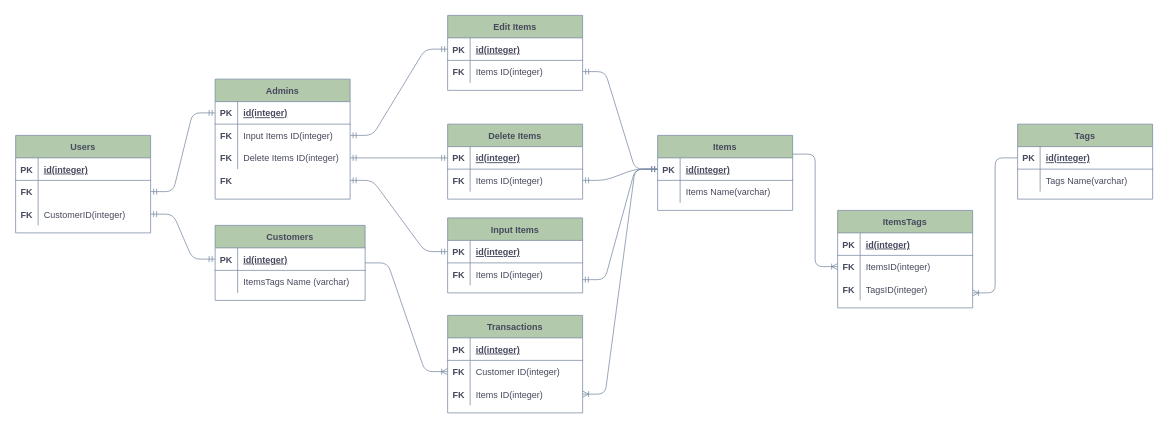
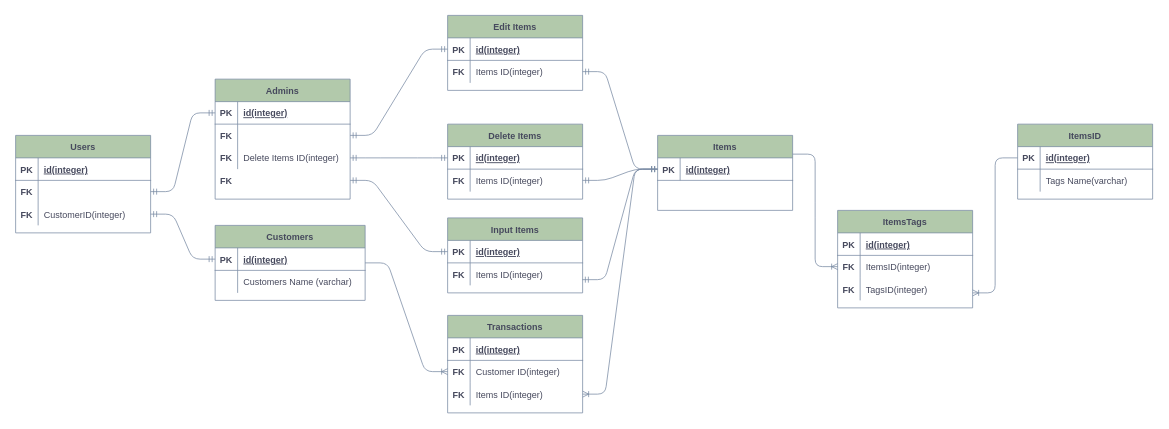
(294, 135) -> none
(1085, 136) -> (1085, 136)
(736, 192) -> none
(301, 282) -> (301, 282)
